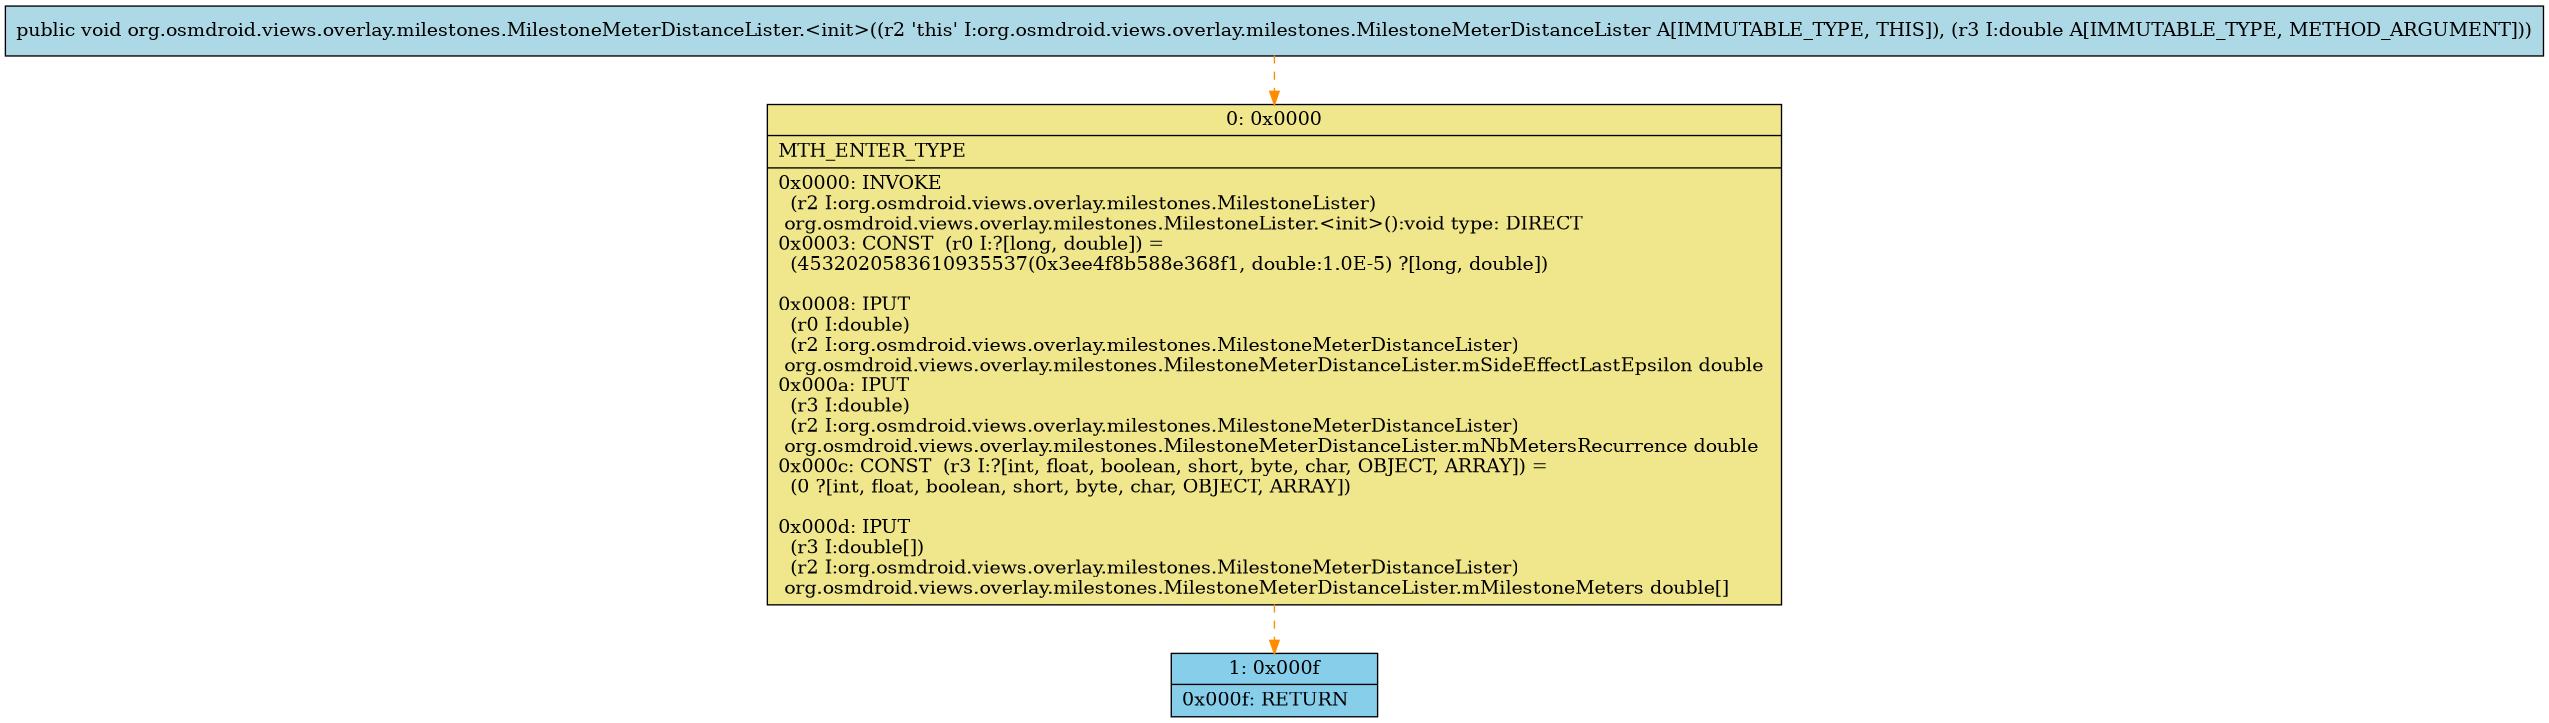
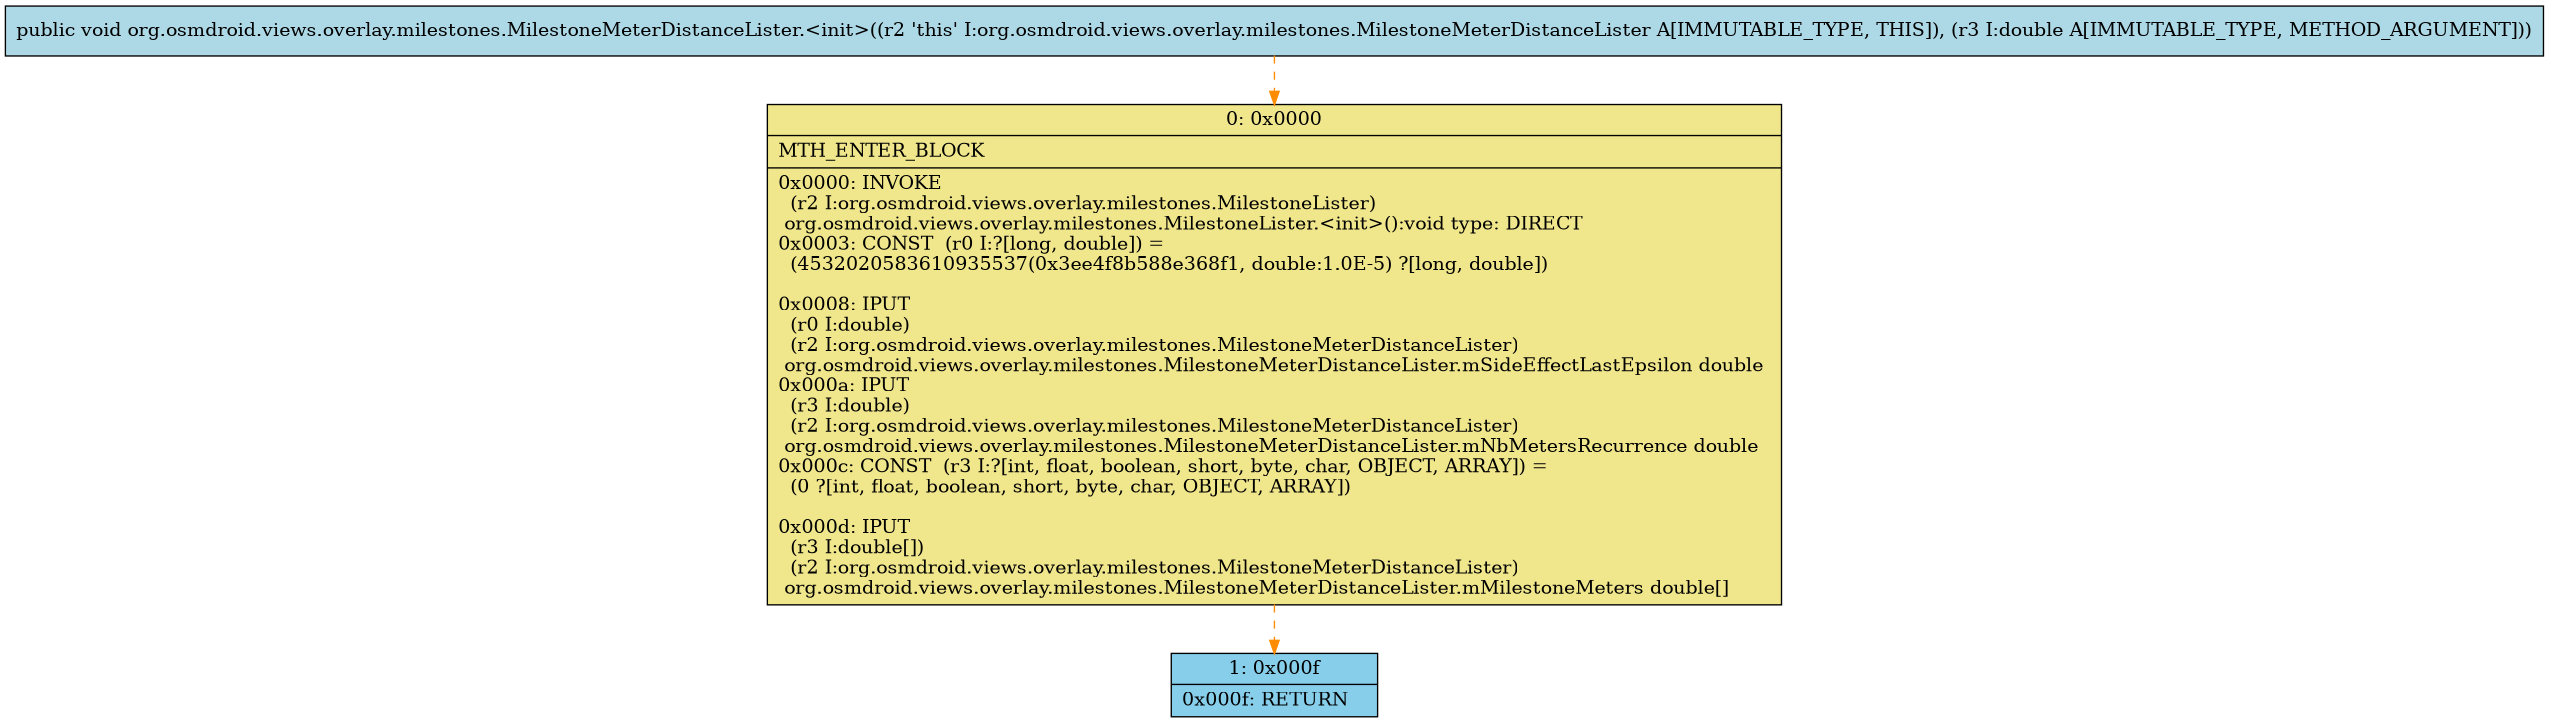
(873, 151) -> (882, 151)
